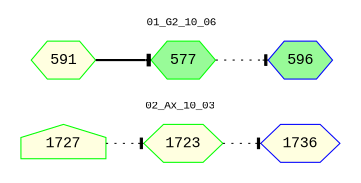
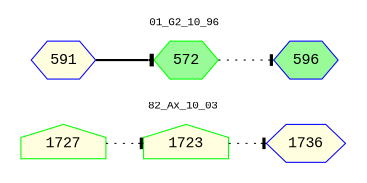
(182, 23) -> (185, 23)
(63, 60) -> (63, 60)
(183, 60) -> (186, 60)
(180, 106) -> (183, 106)
(183, 143) -> (186, 143)
